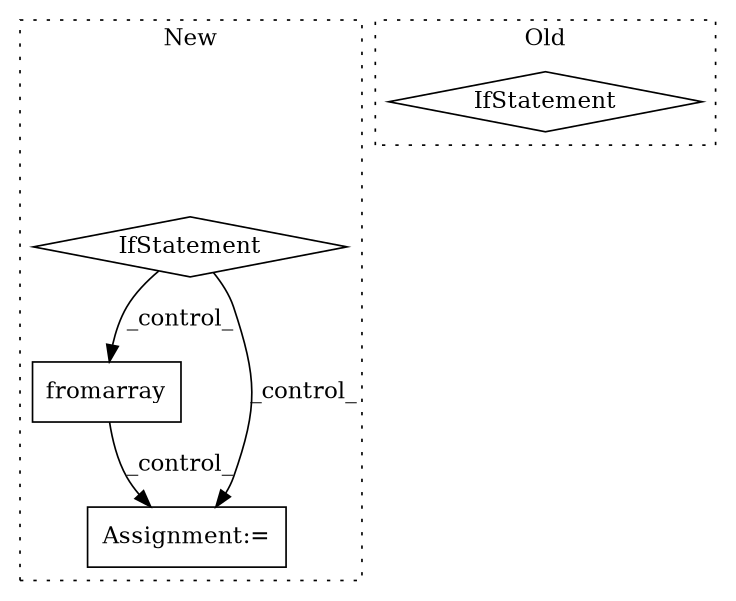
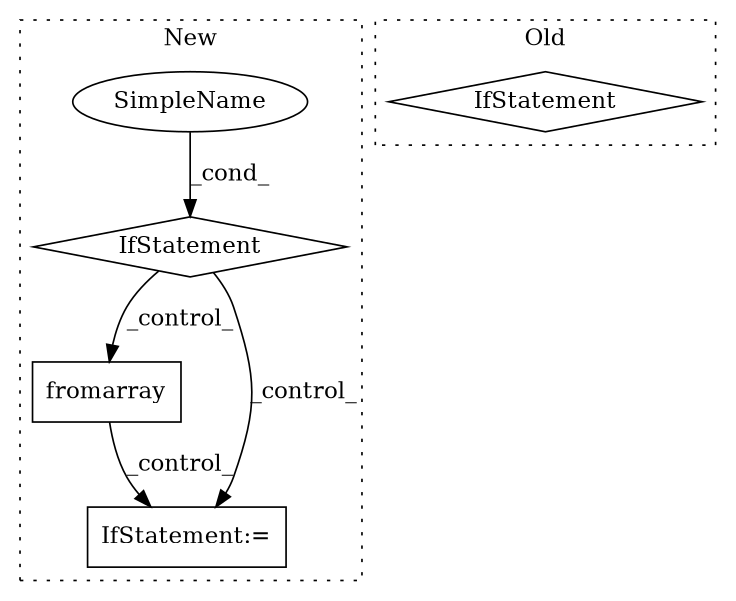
none -> (190, 102)
(187, 537) -> (187, 537)
